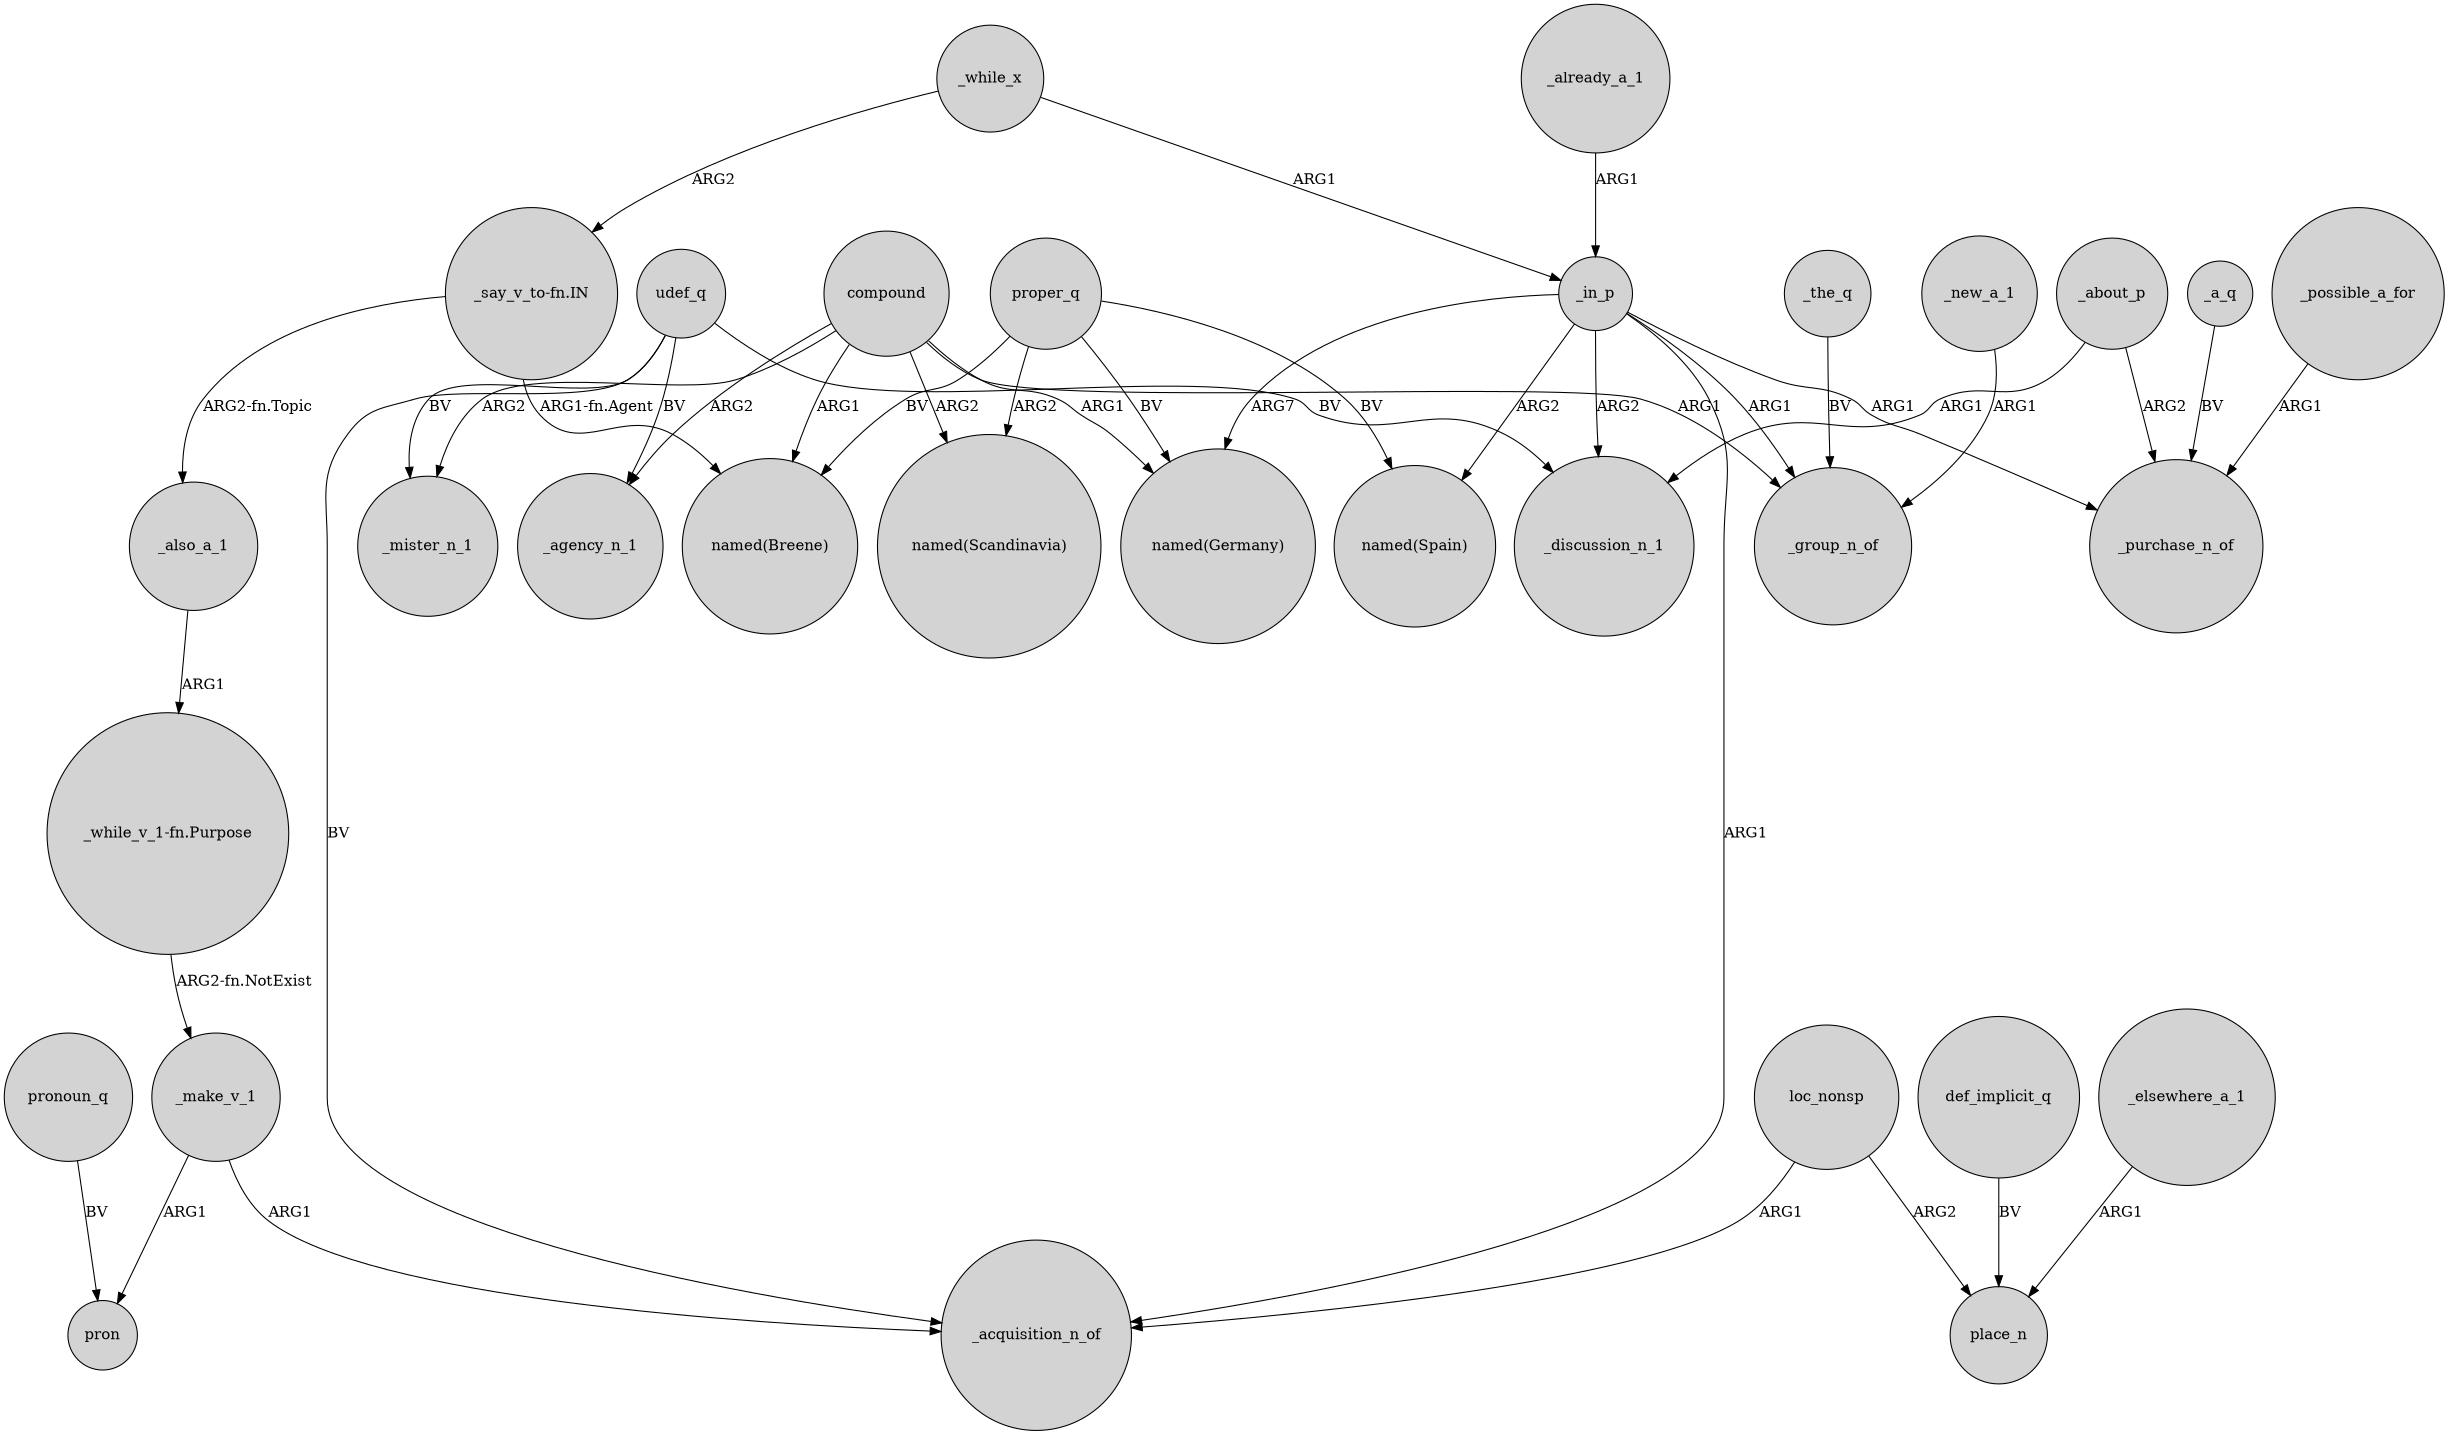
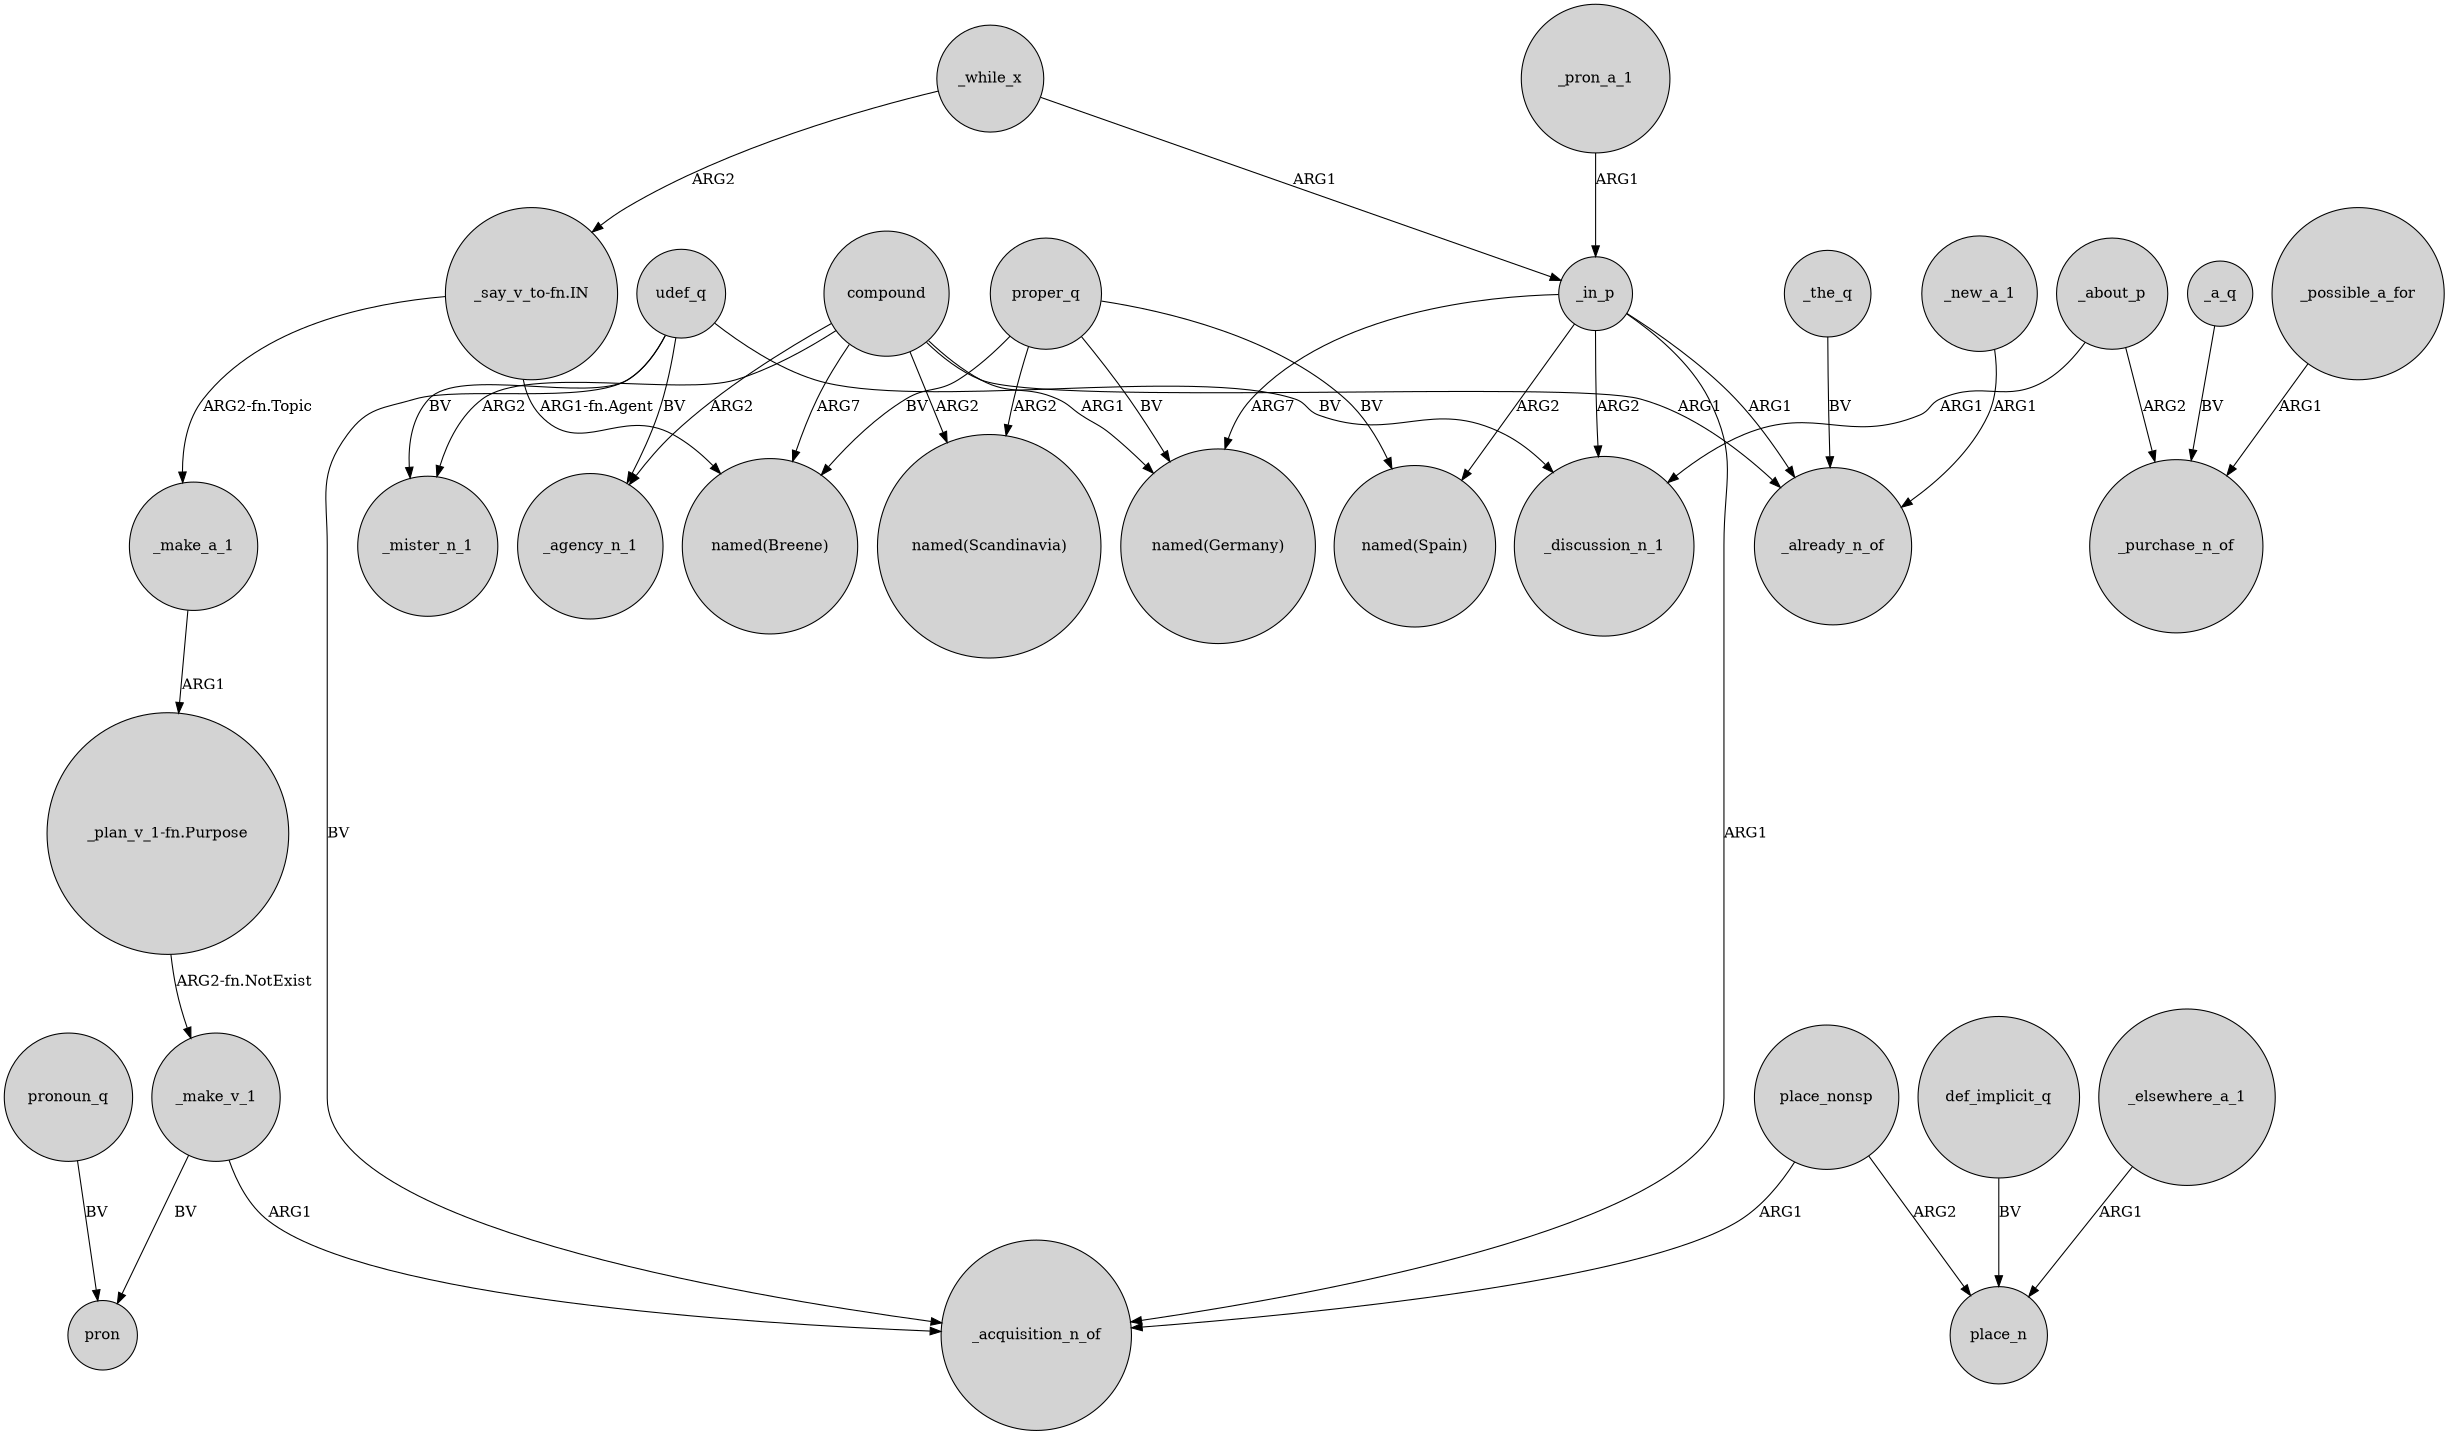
(1596, 79) -> (1596, 79)
(1859, 404) -> none
(839, 407) -> (839, 407)
(194, 546) -> (194, 546)
(1833, 546) -> (1833, 546)
(168, 834) -> (168, 834)
(1827, 1097) -> (1827, 1097)
(186, 1213) -> (186, 1213)
